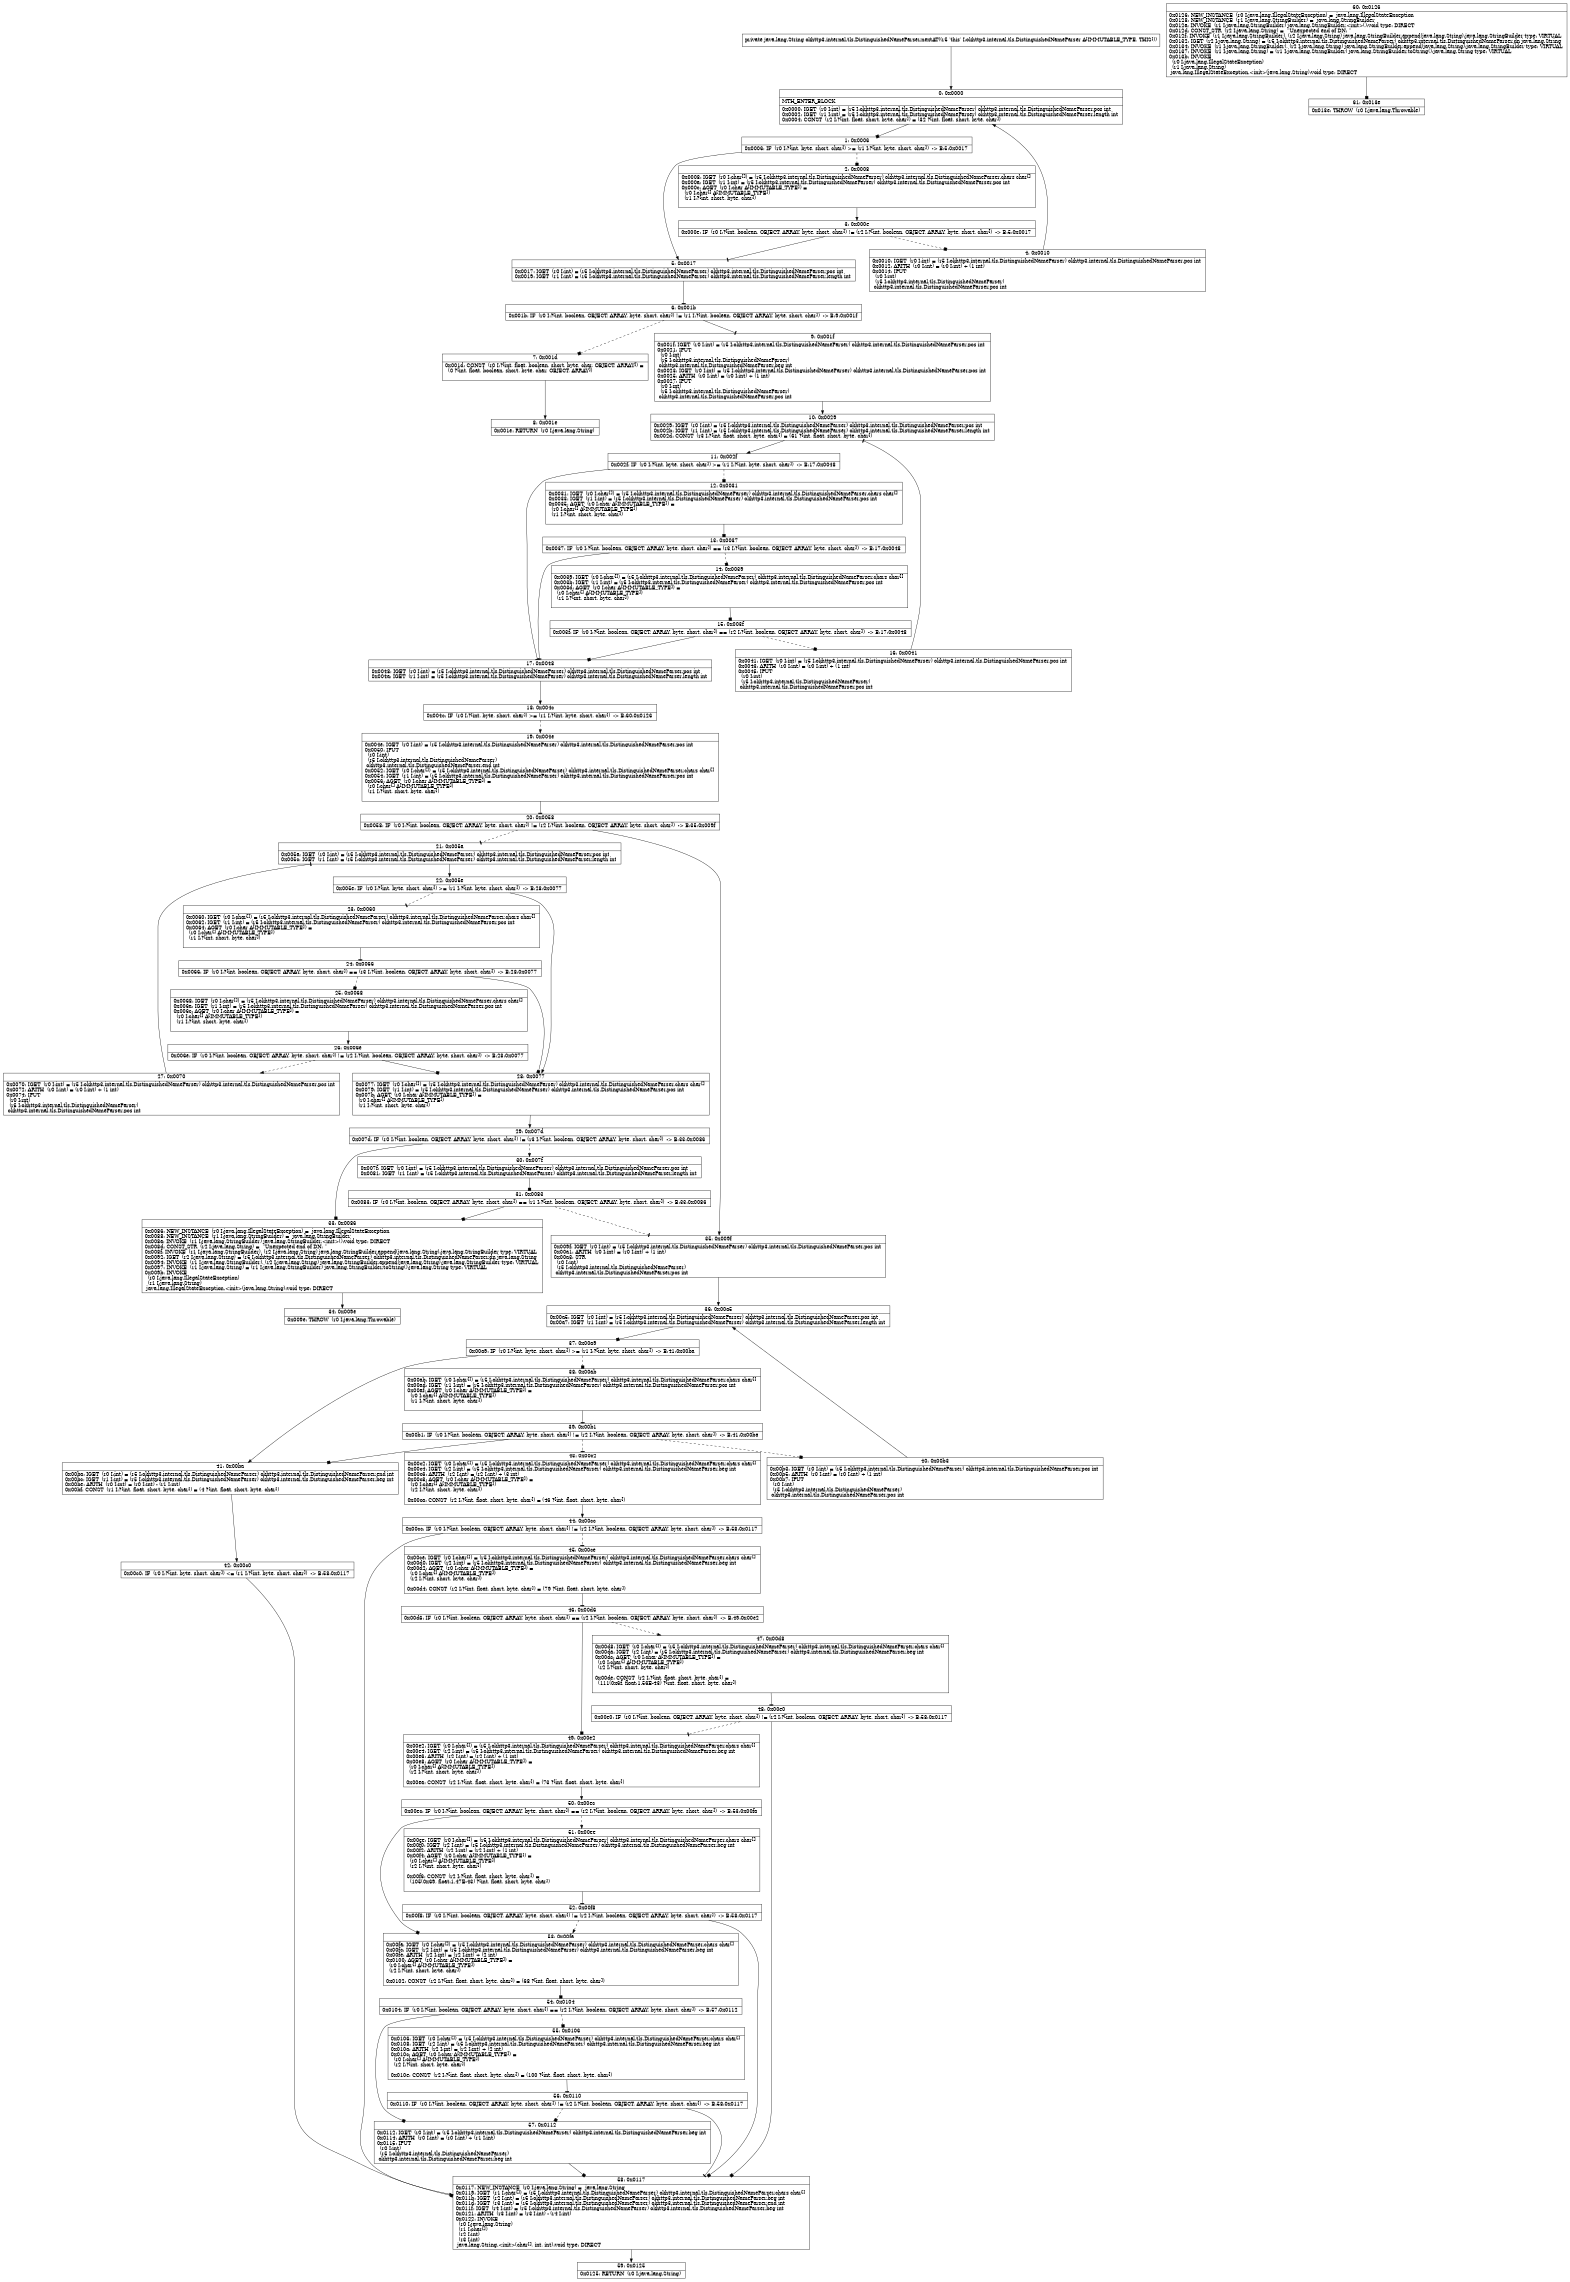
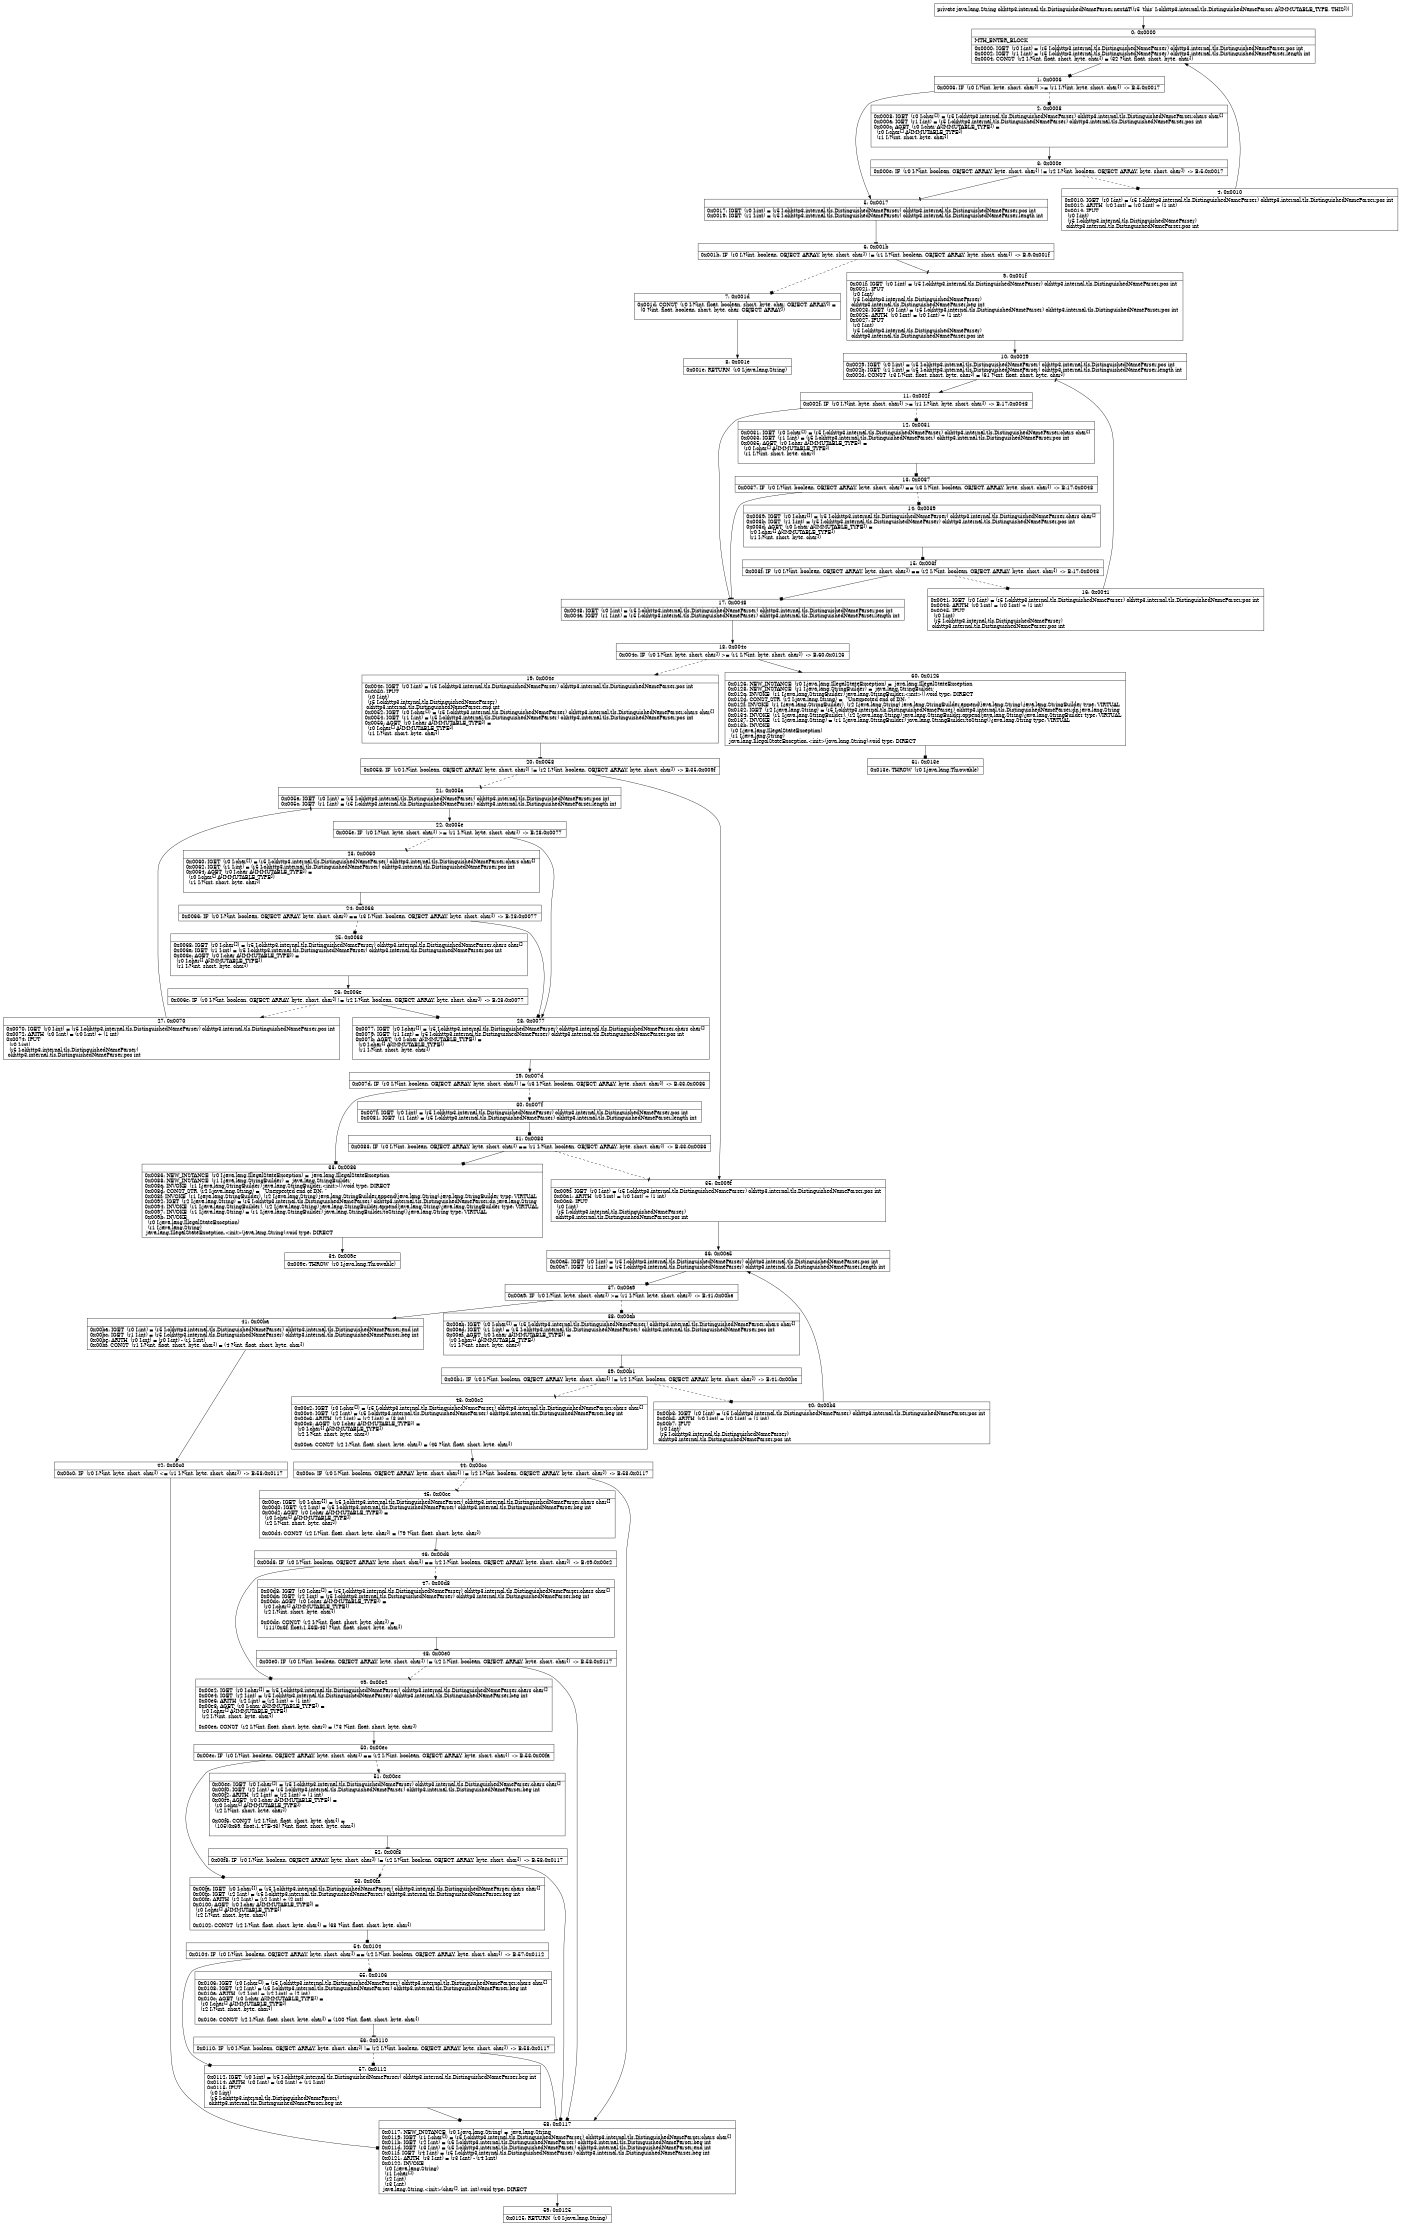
none -> (779, 665)
(571, 1257) -> (572, 1202)
(420, 1450) -> none
